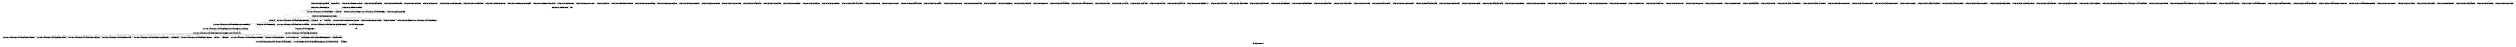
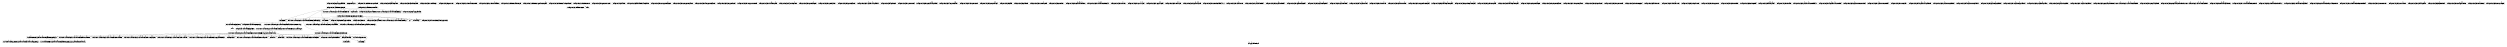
(1886, 4) -> none
none -> (346, 42)
